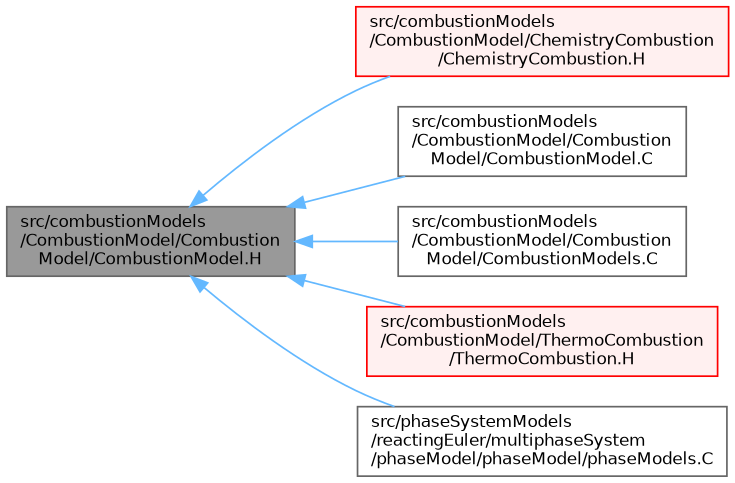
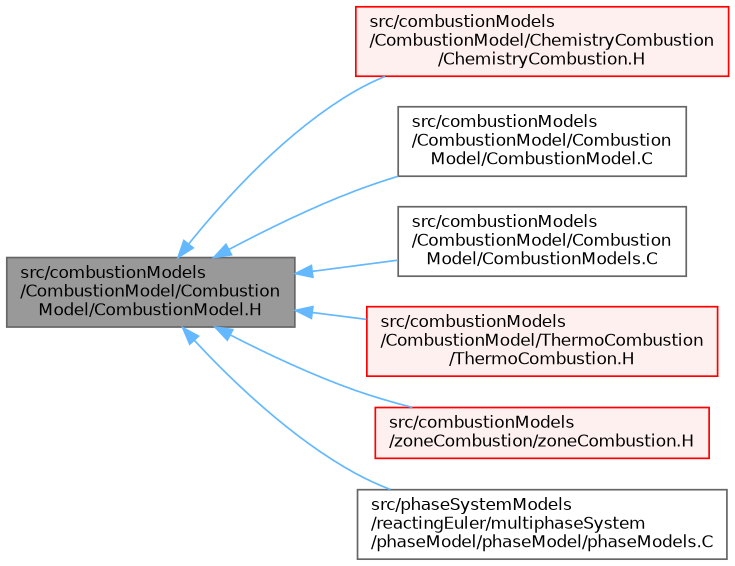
none -> (542, 433)
